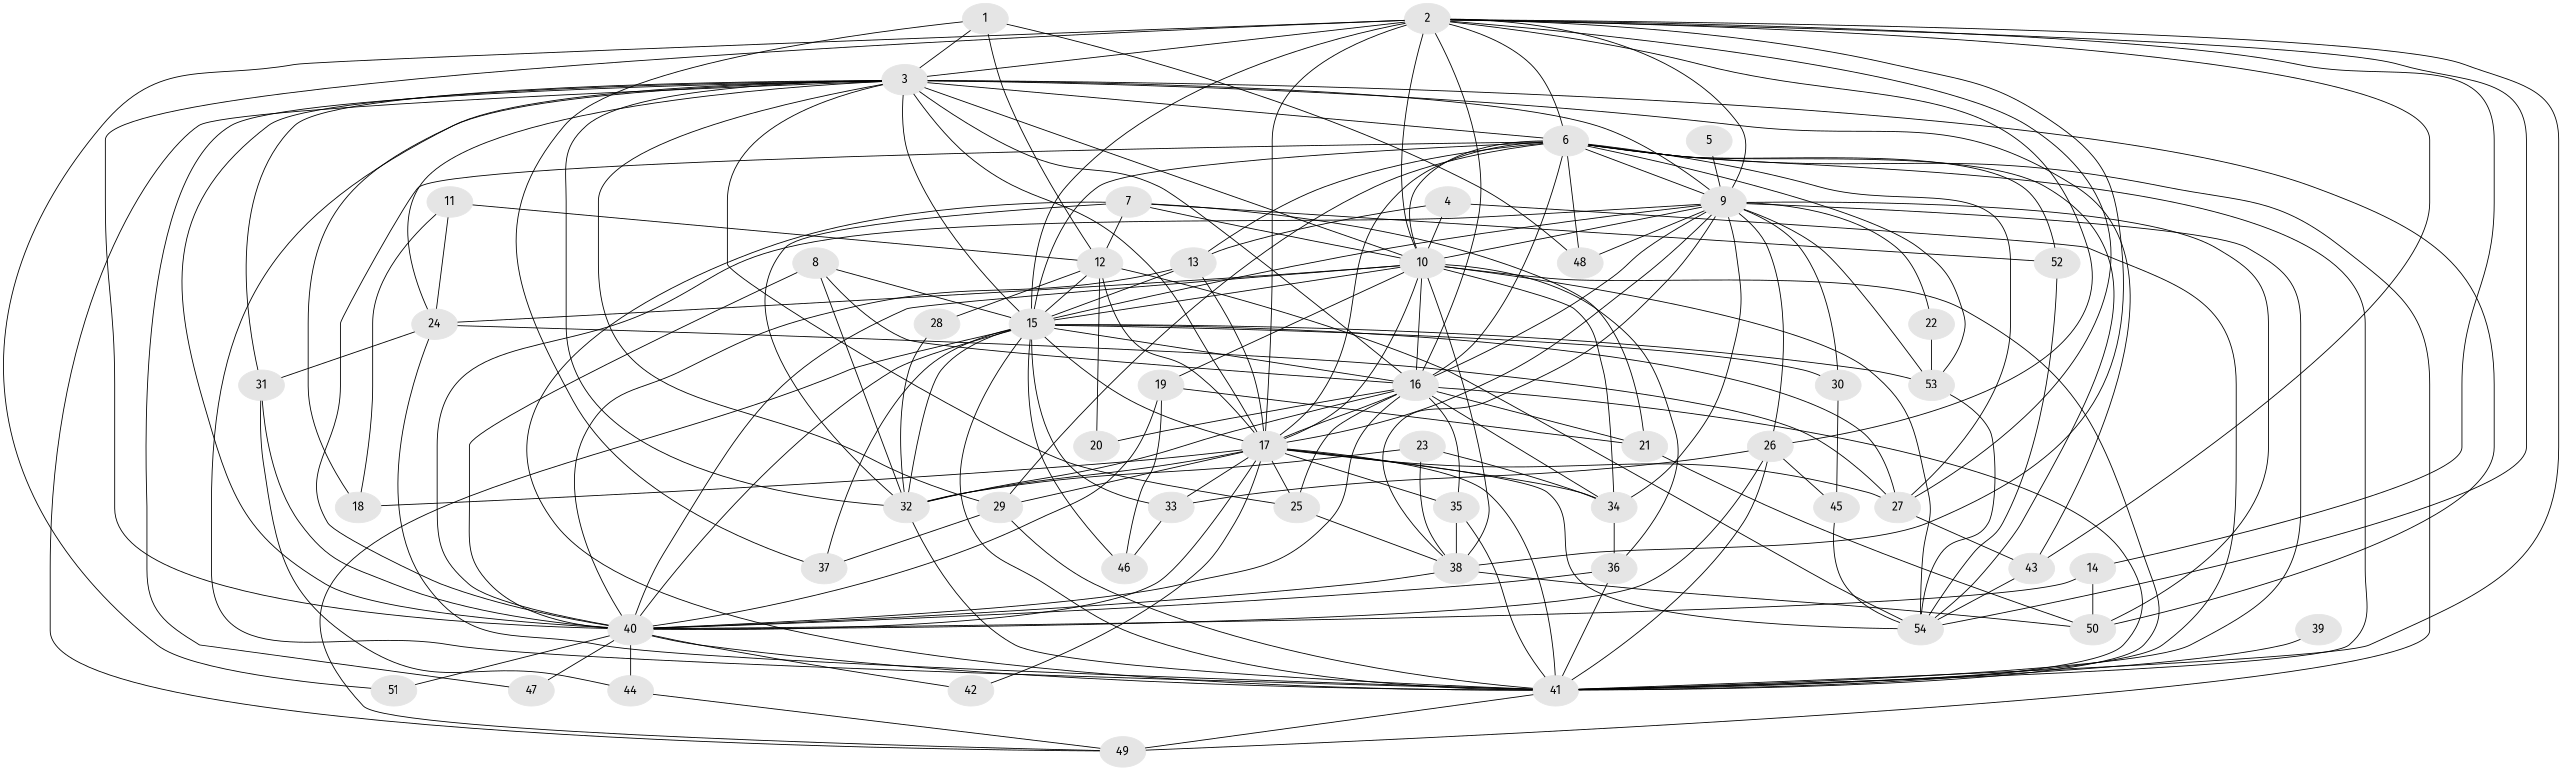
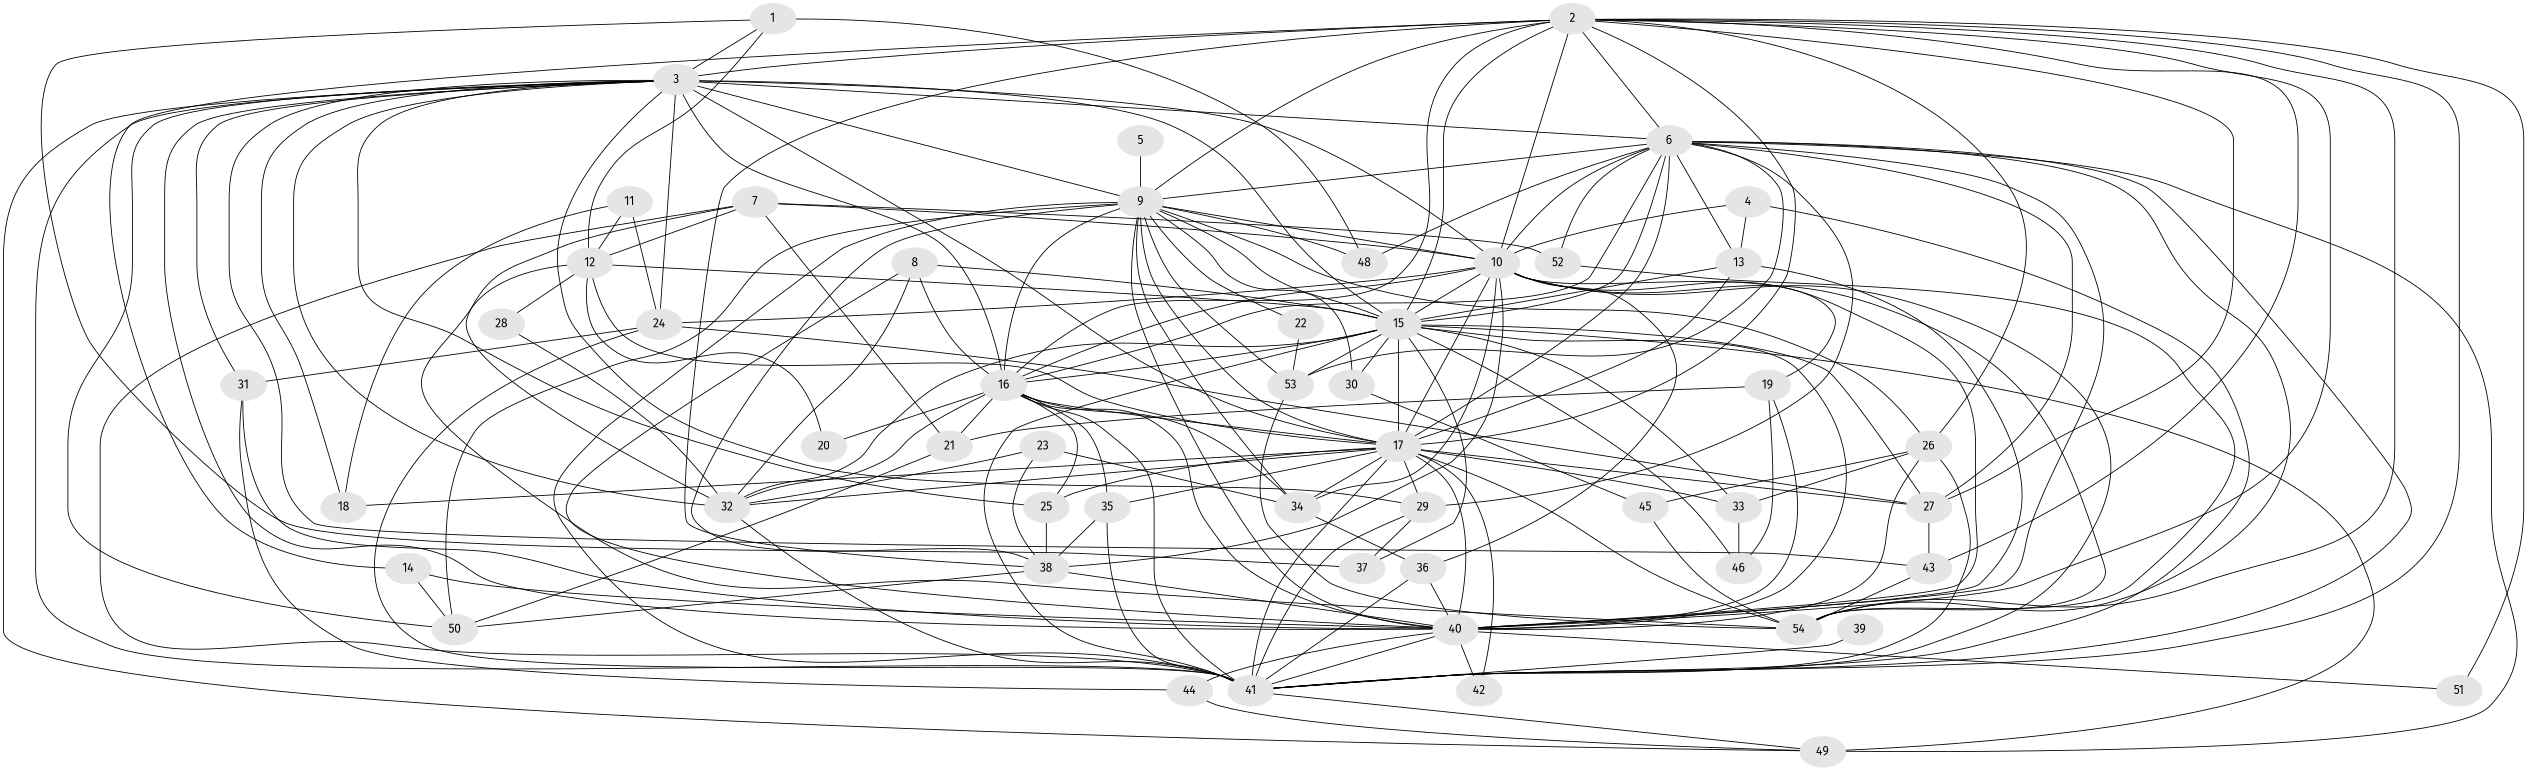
(531, 691) -> none
